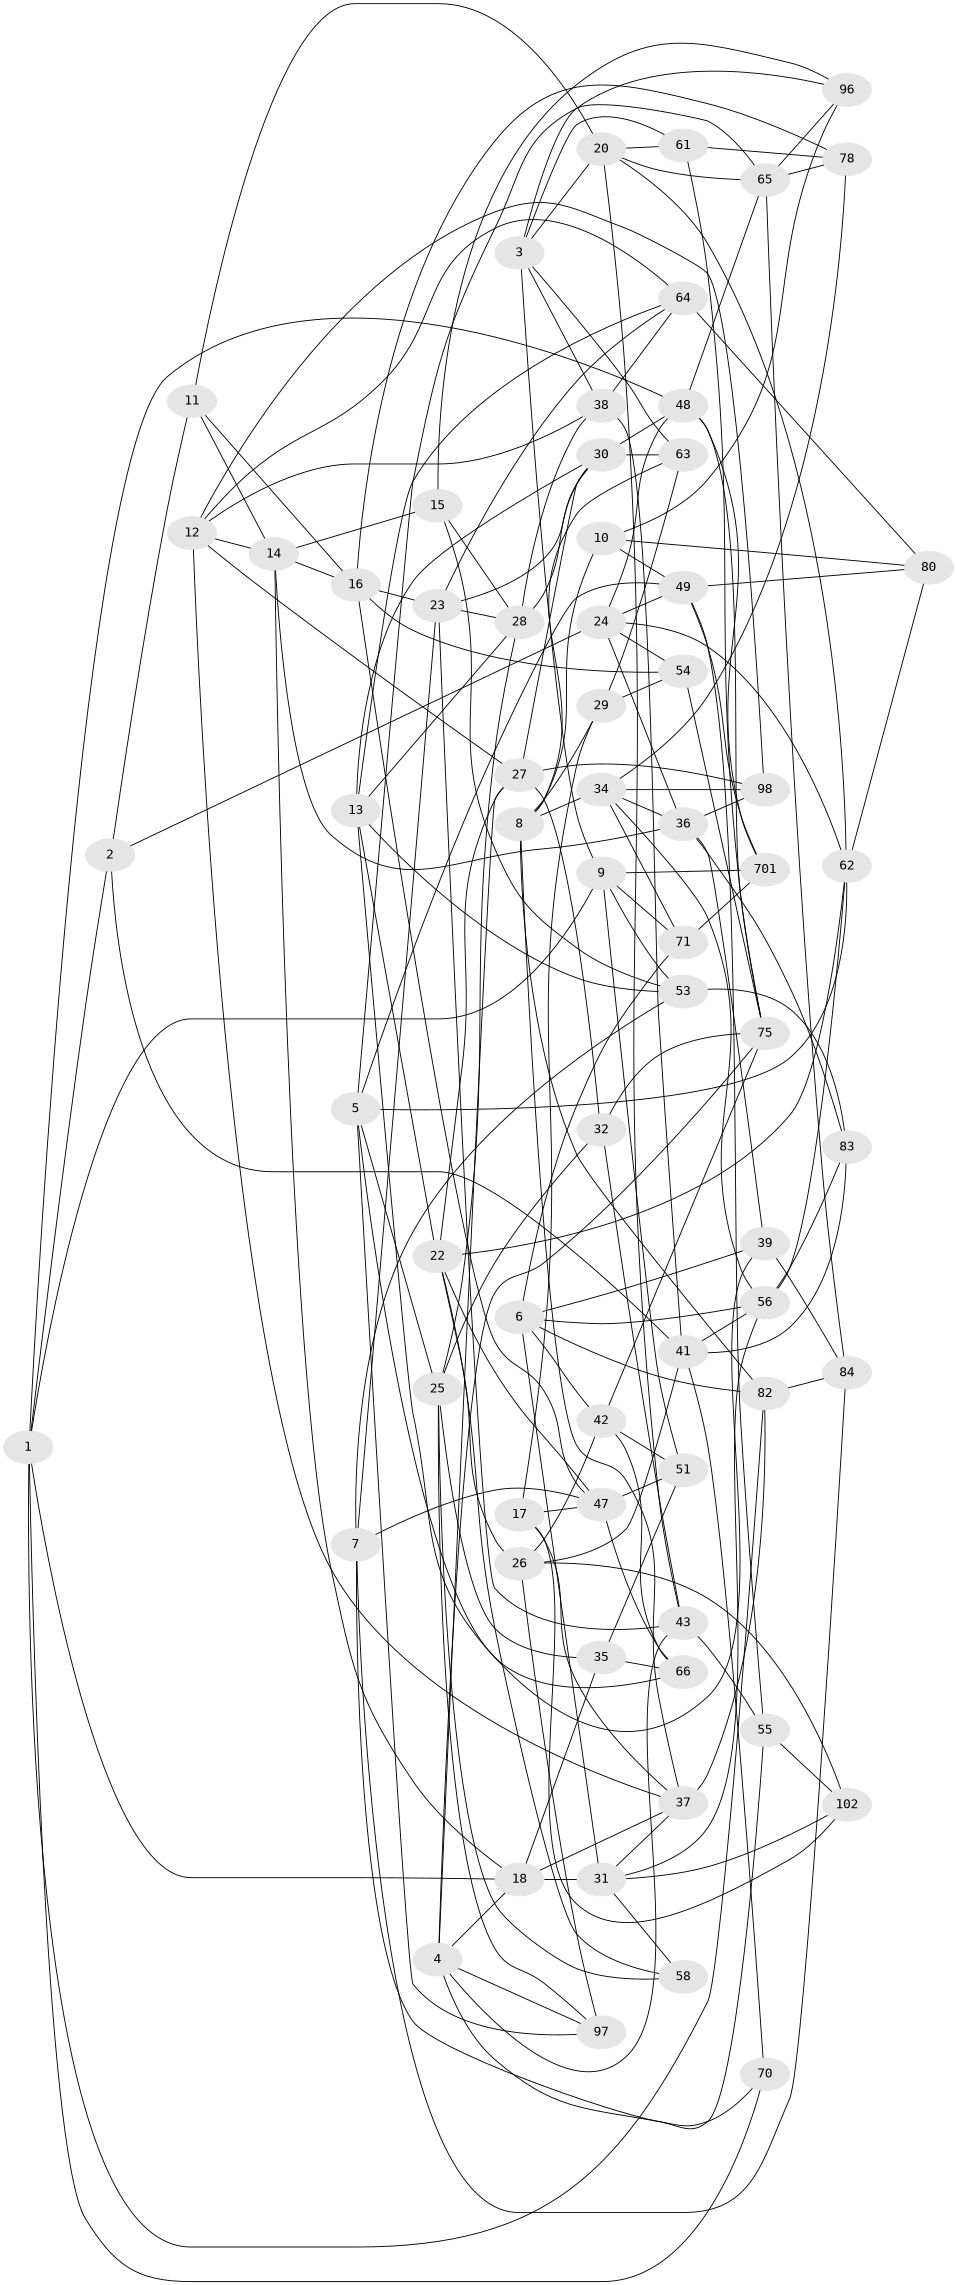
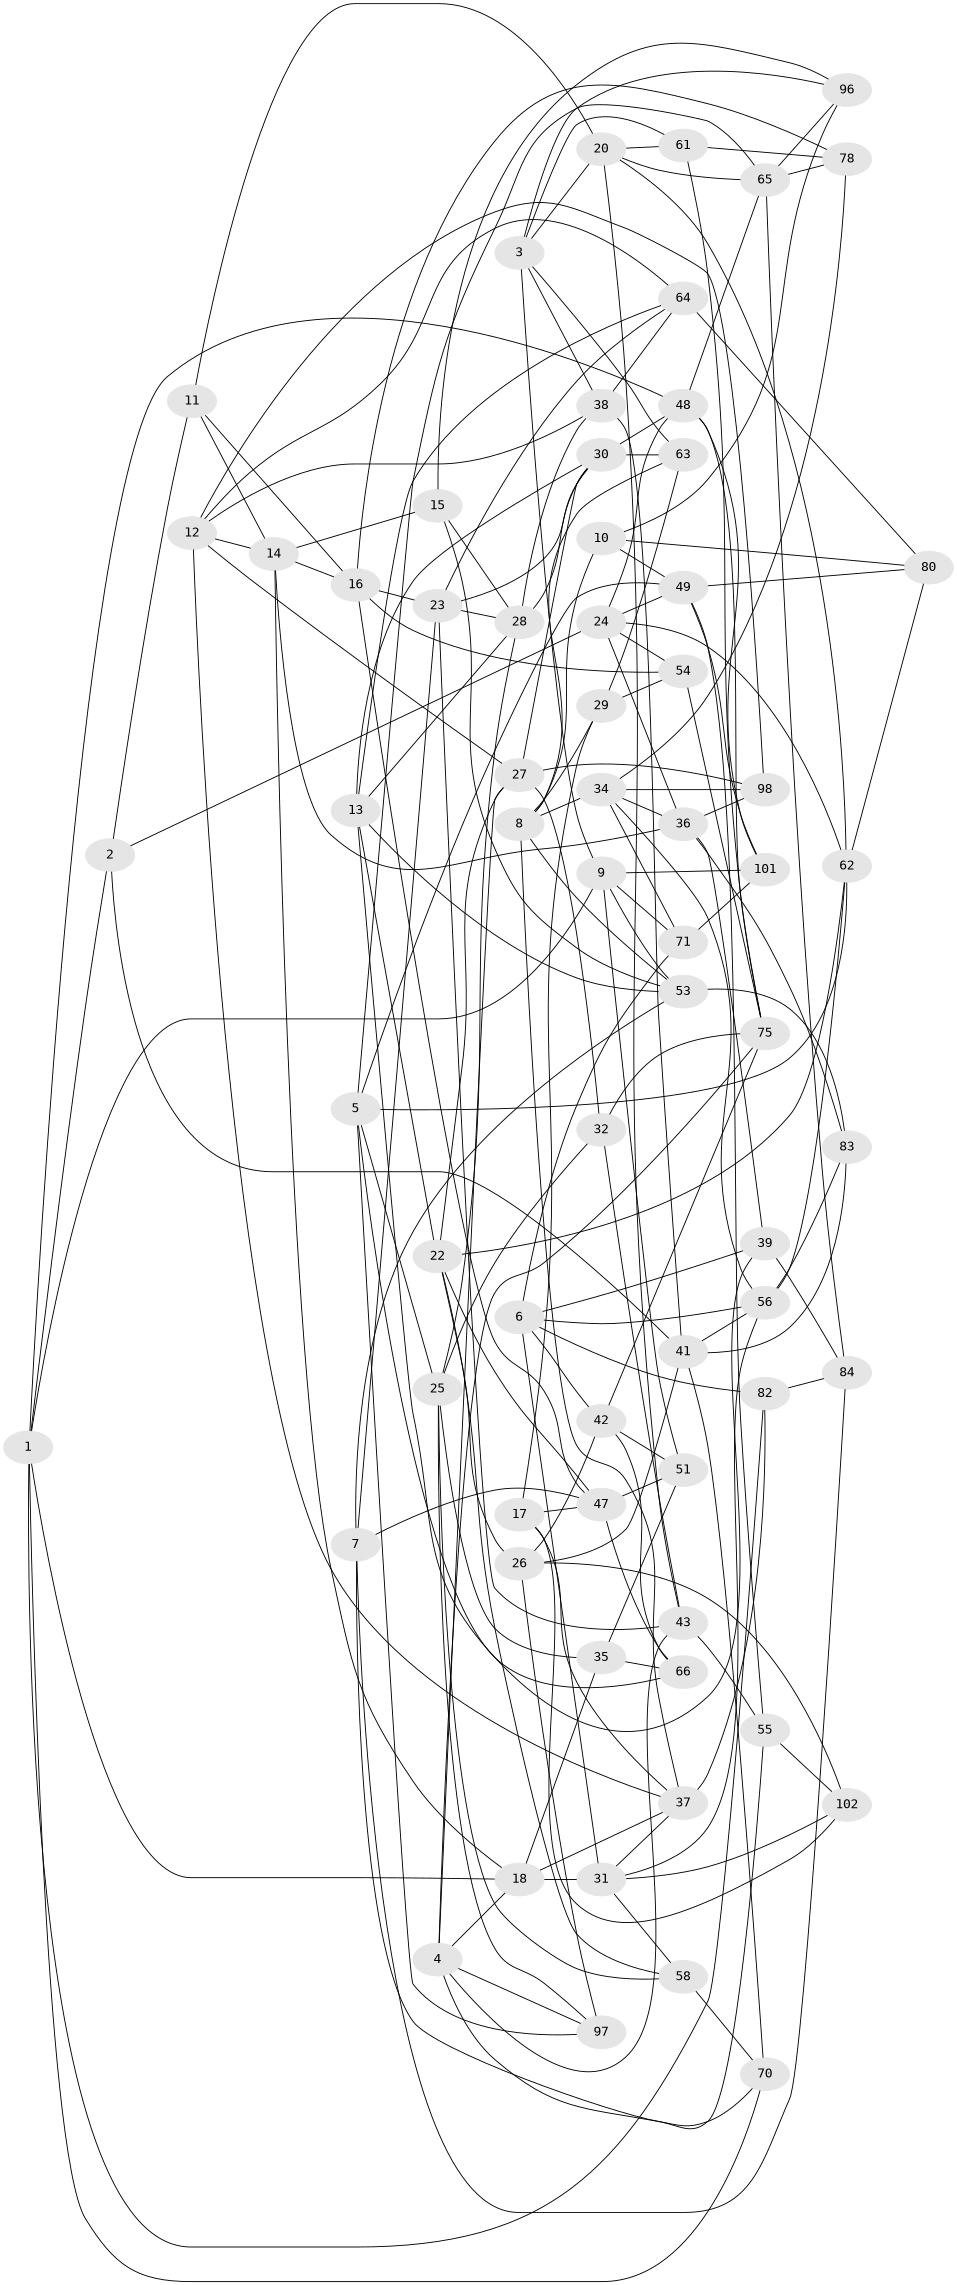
(765, 870) -> (765, 870)
(571, 1138) -> (593, 915)
none -> (724, 2026)
